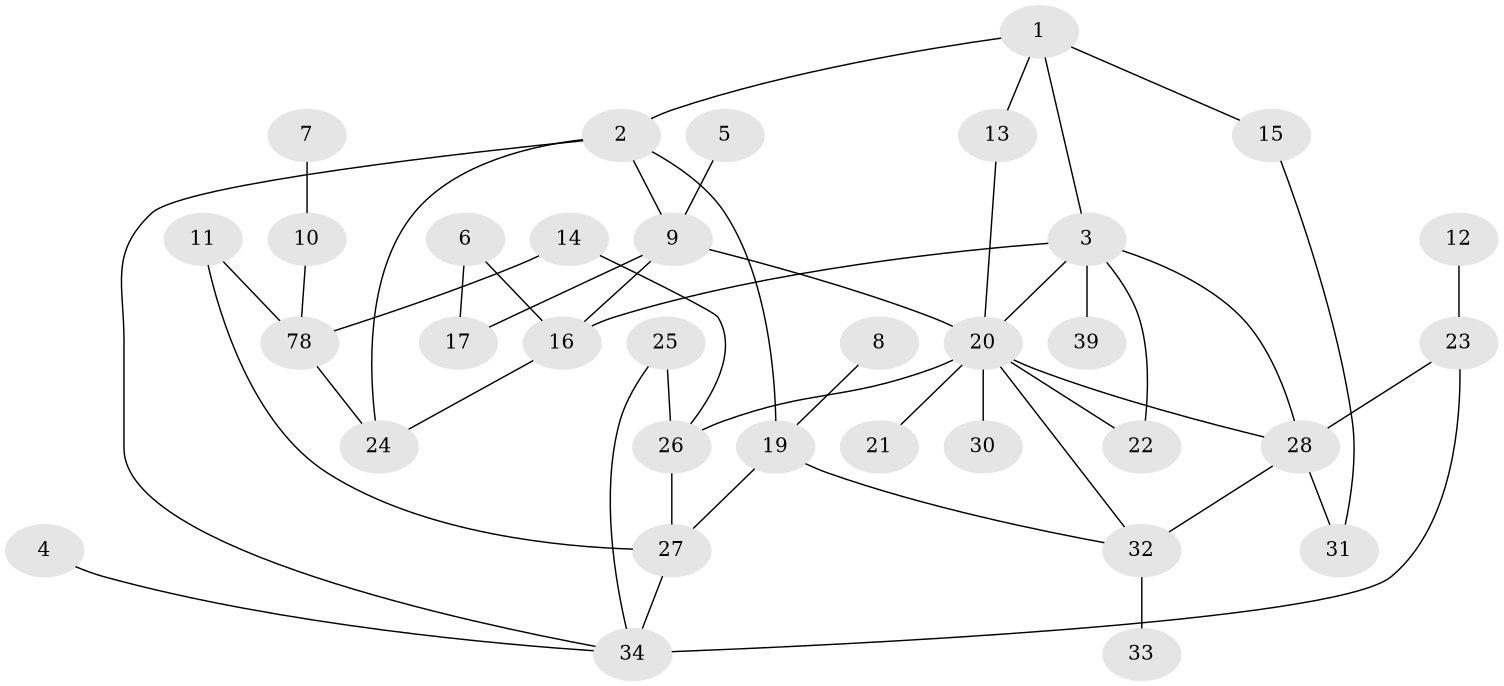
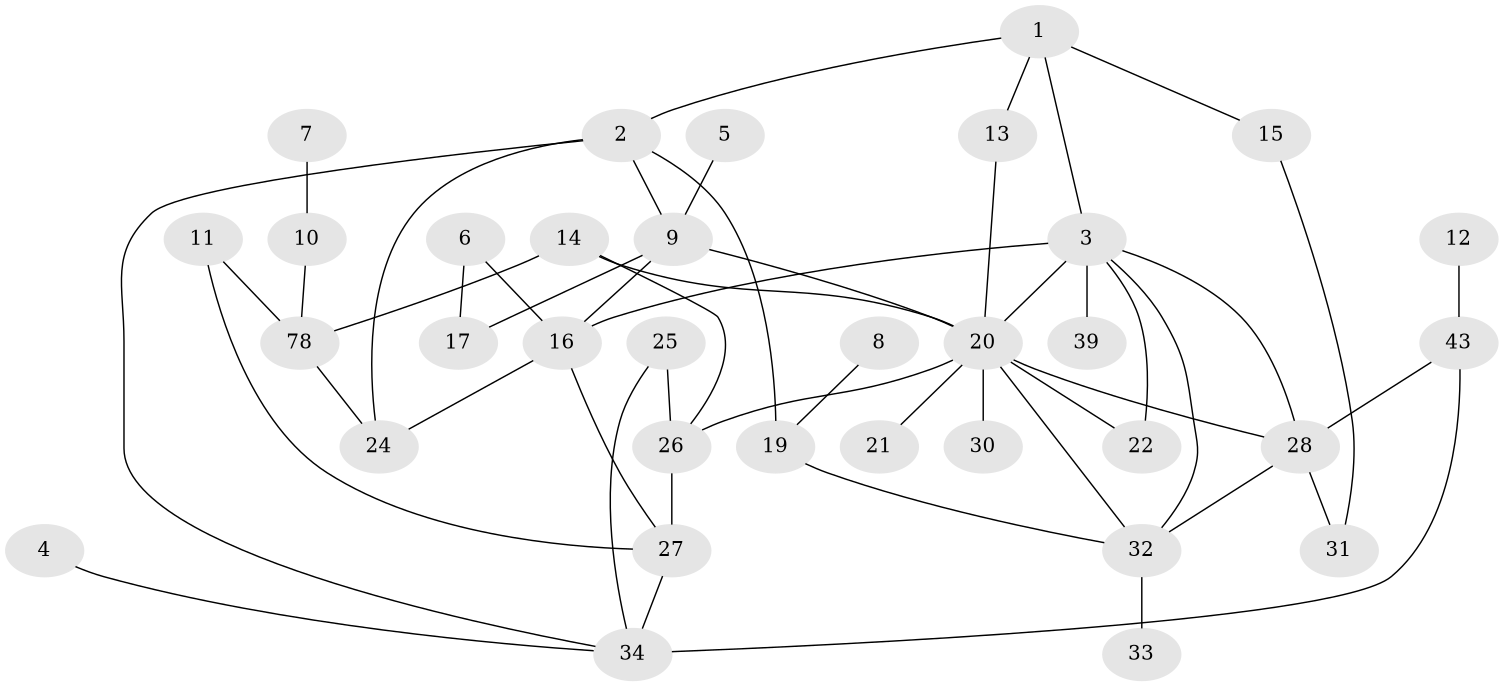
none -> (776, 291)
(1459, 343) -> (1459, 343)
none -> (1188, 386)
(724, 499) -> (604, 443)
